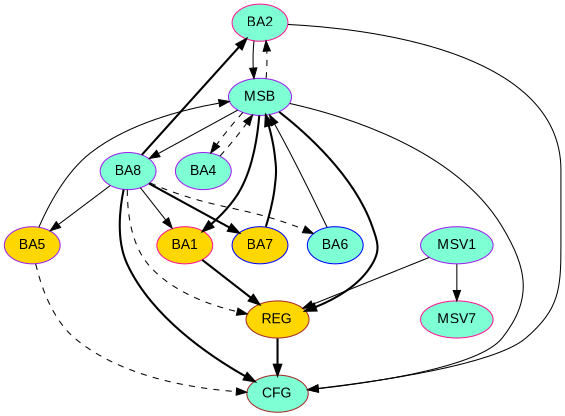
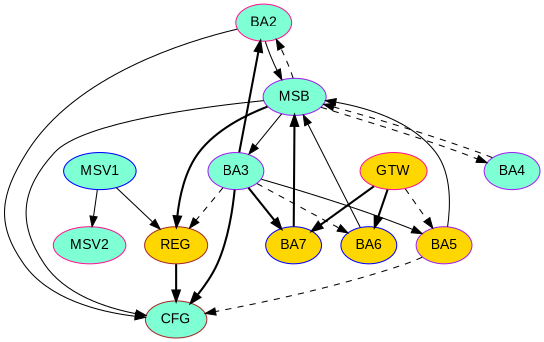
(128, 171) -> (236, 171)
none -> (394, 171)
(185, 245) -> none
(335, 245) -> (369, 245)
(457, 245) -> (100, 171)
(457, 319) -> (90, 245)
